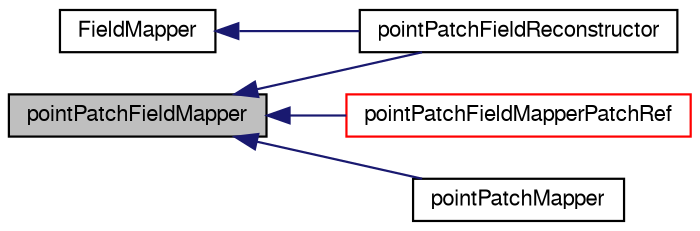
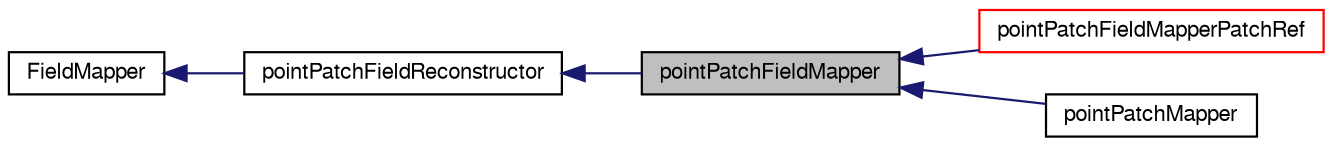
(340, 71) -> (613, 73)
